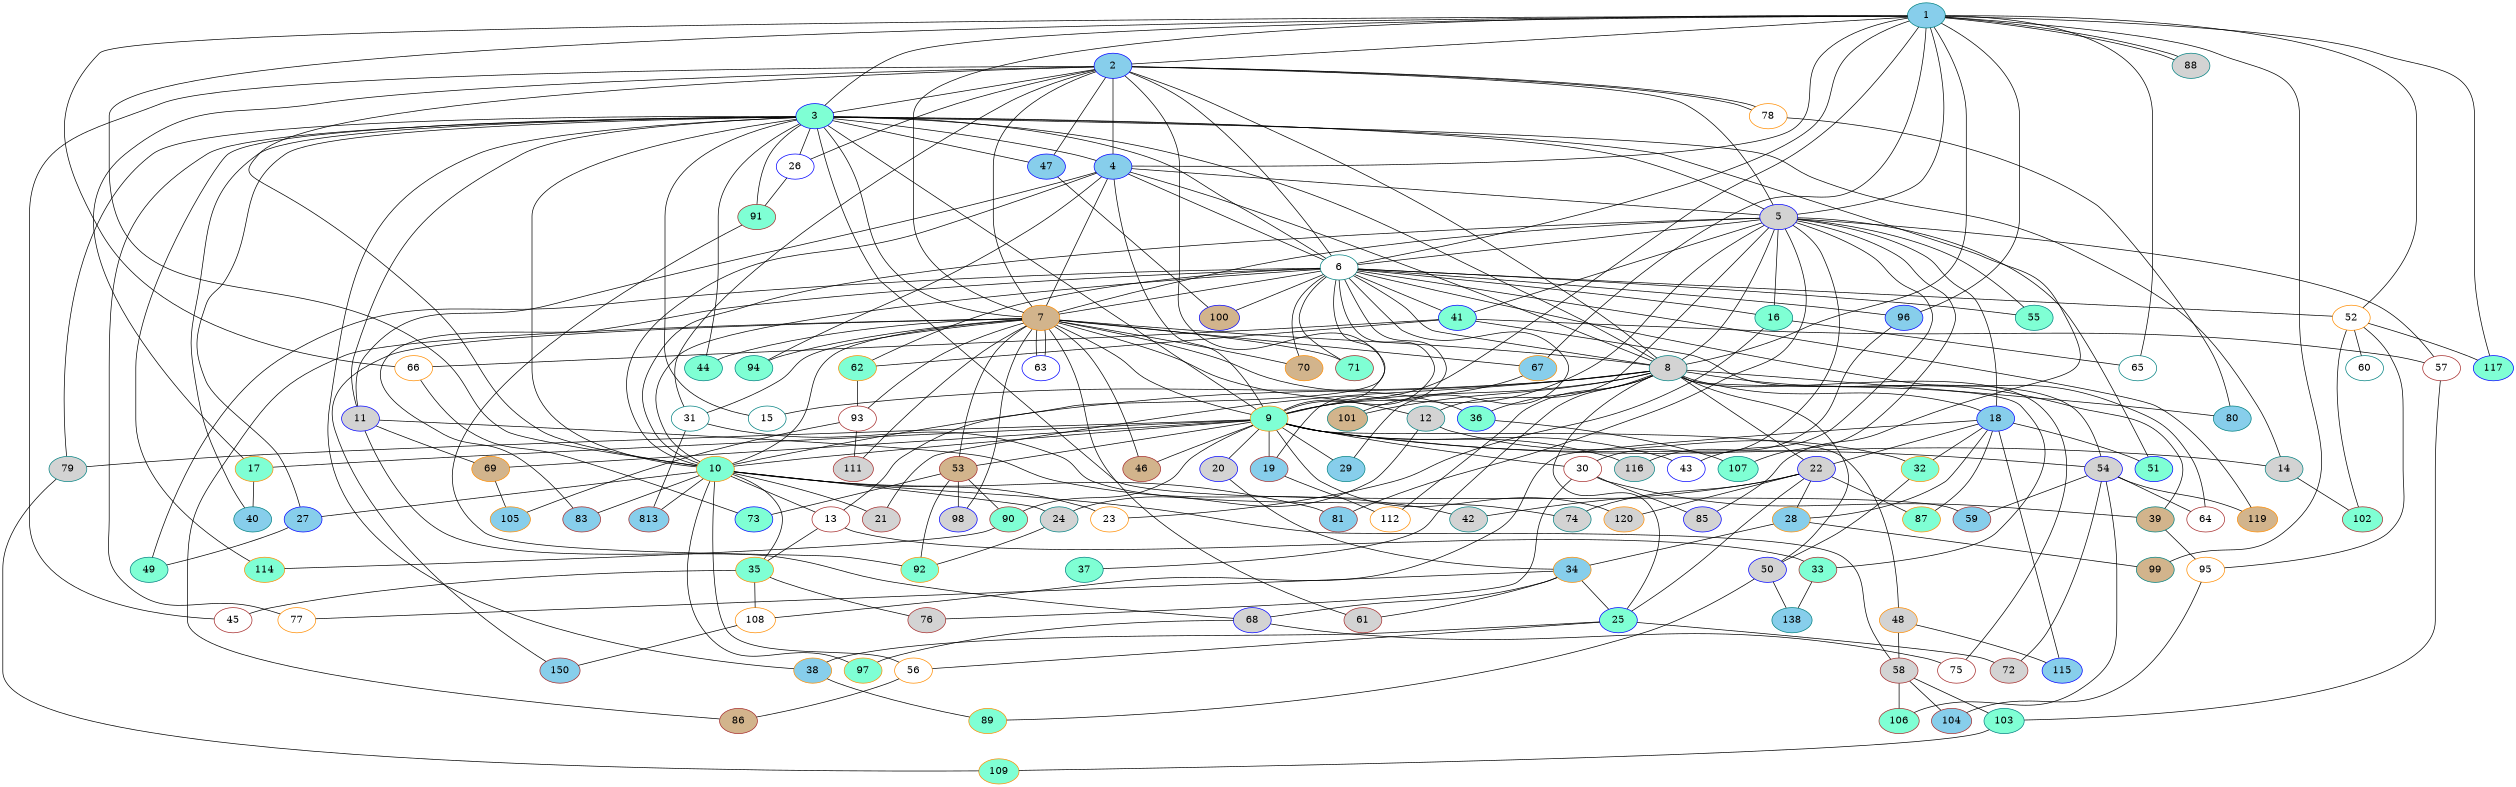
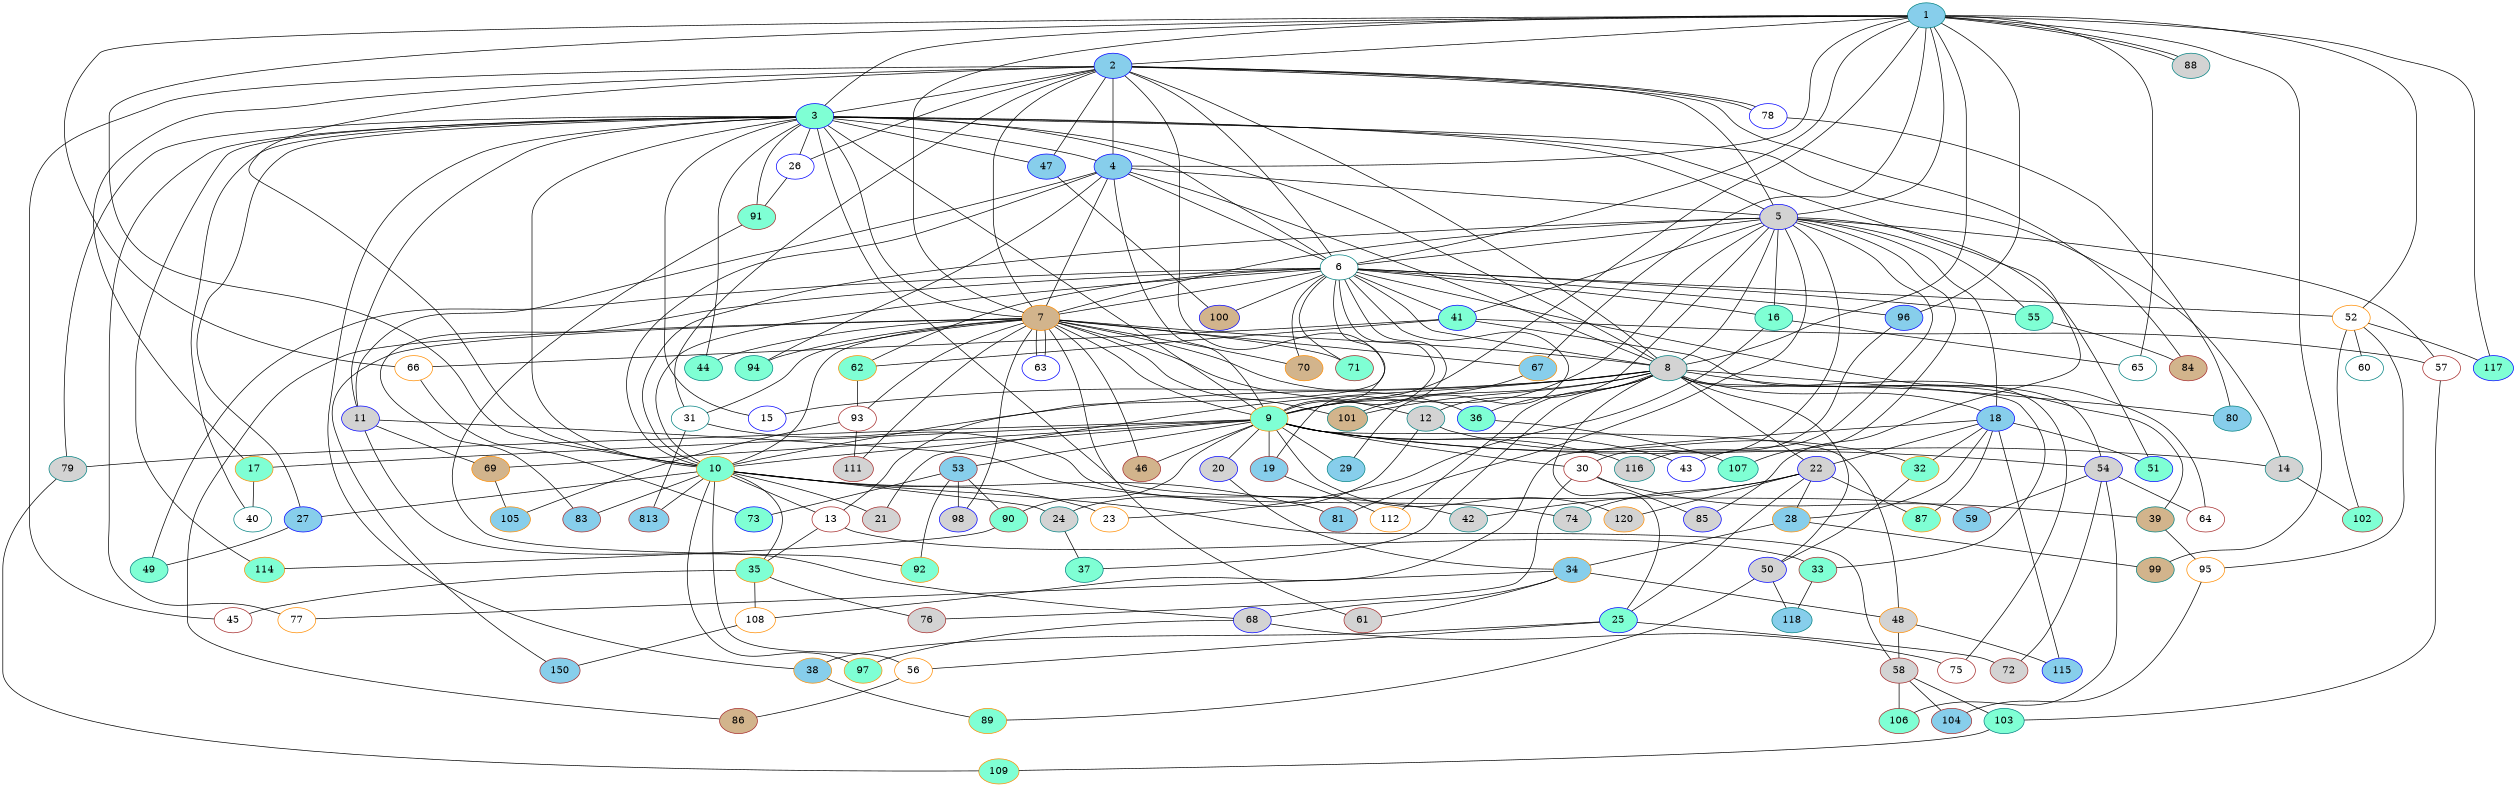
(1768, 116) -> (1768, 116)
none -> (2188, 368)
(978, 383) -> (1180, 383)
(767, 419) -> (767, 419)
(958, 469) -> (958, 469)
(253, 519) -> (253, 519)
(2258, 519) -> none
(980, 551) -> (1072, 545)
(1595, 595) -> (1743, 596)
(1792, 620) -> (1792, 620)
